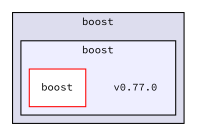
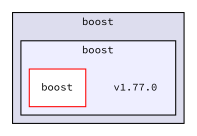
(136, 88) -> (136, 88)
